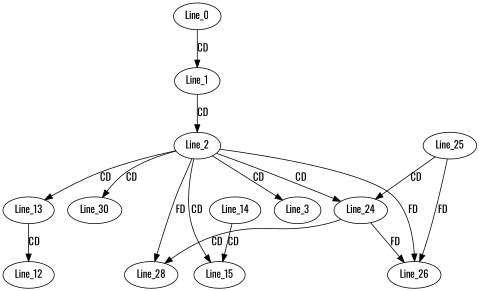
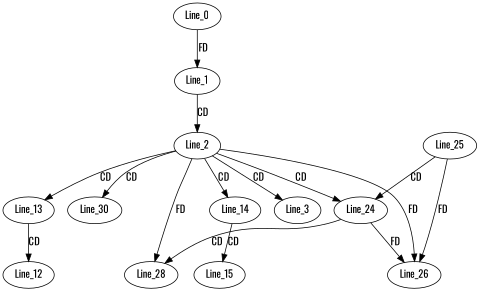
(203, 49) -> (203, 49)
(189, 209) -> (214, 175)
